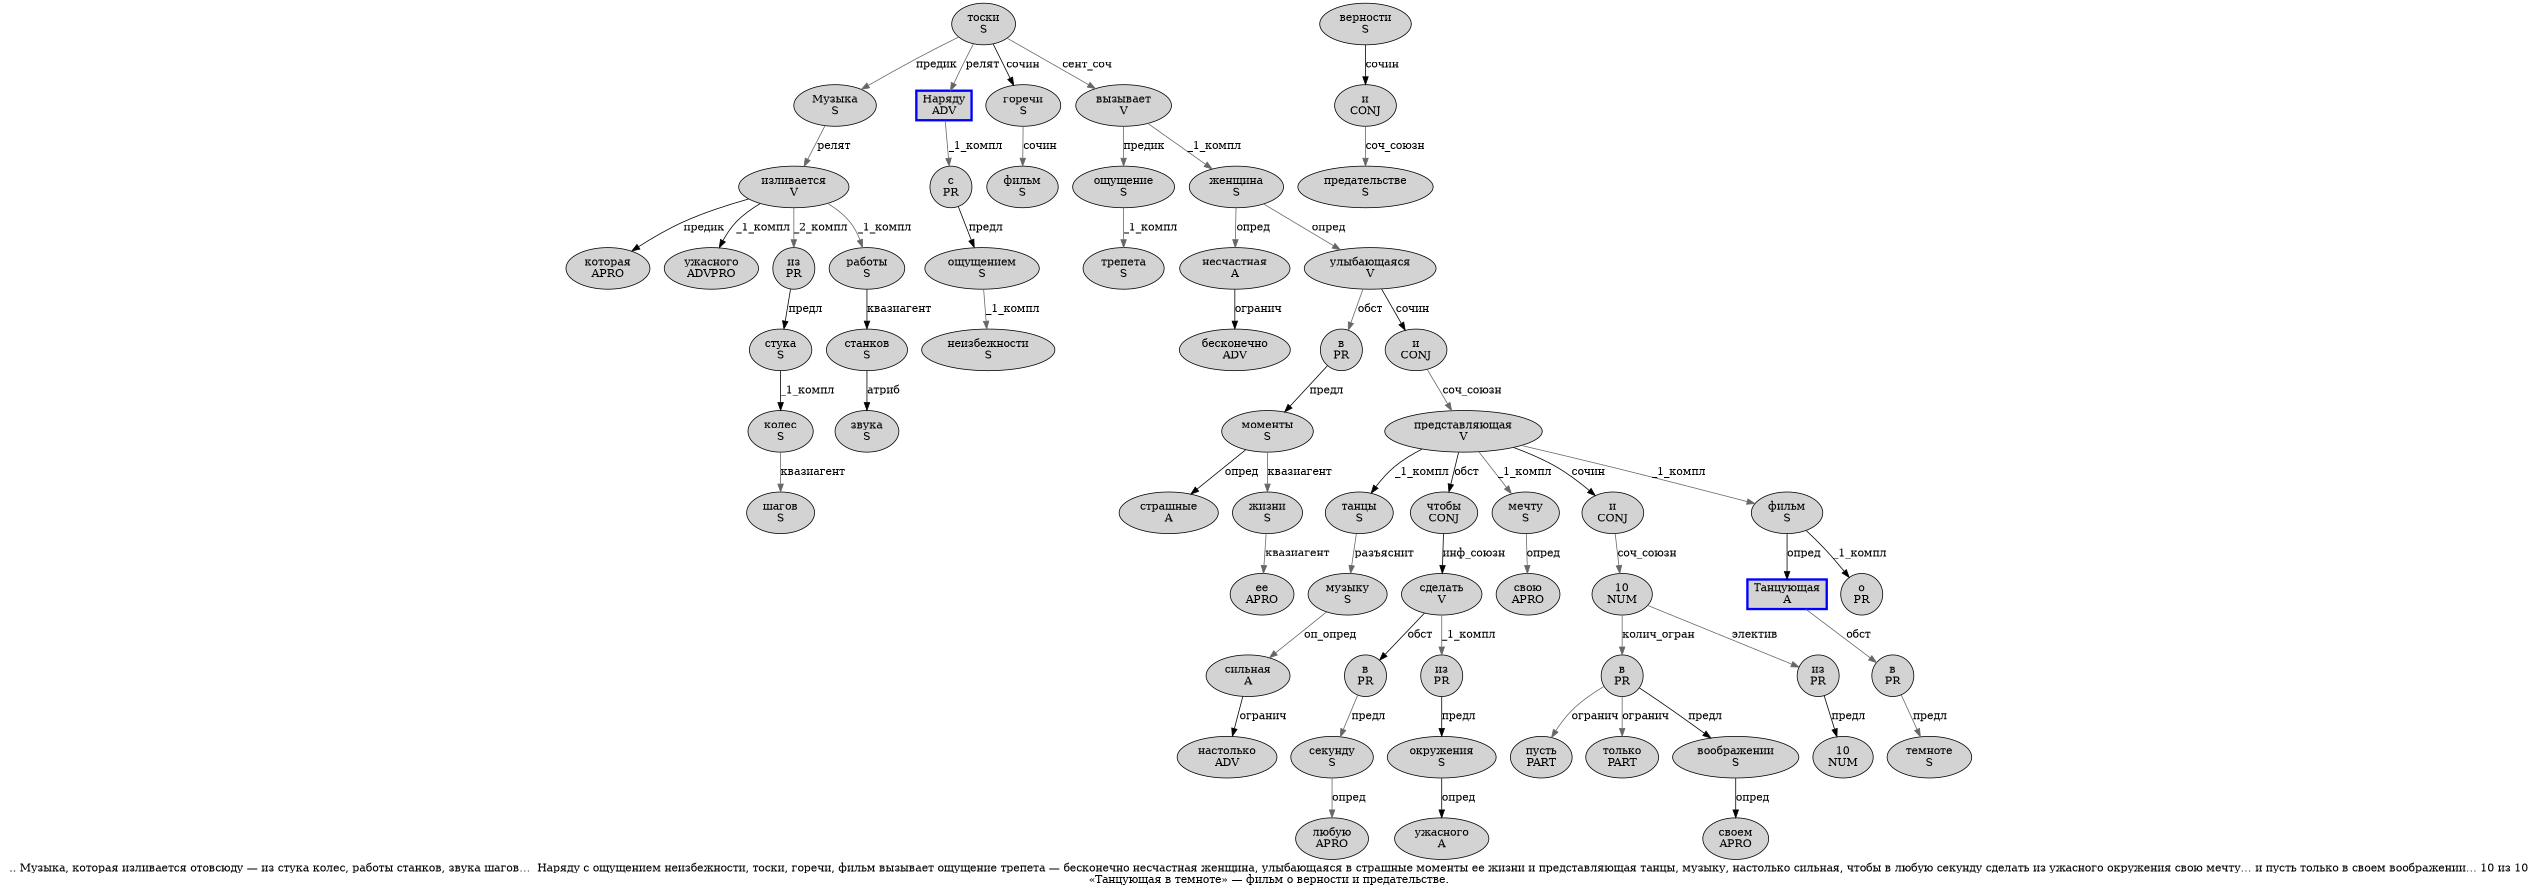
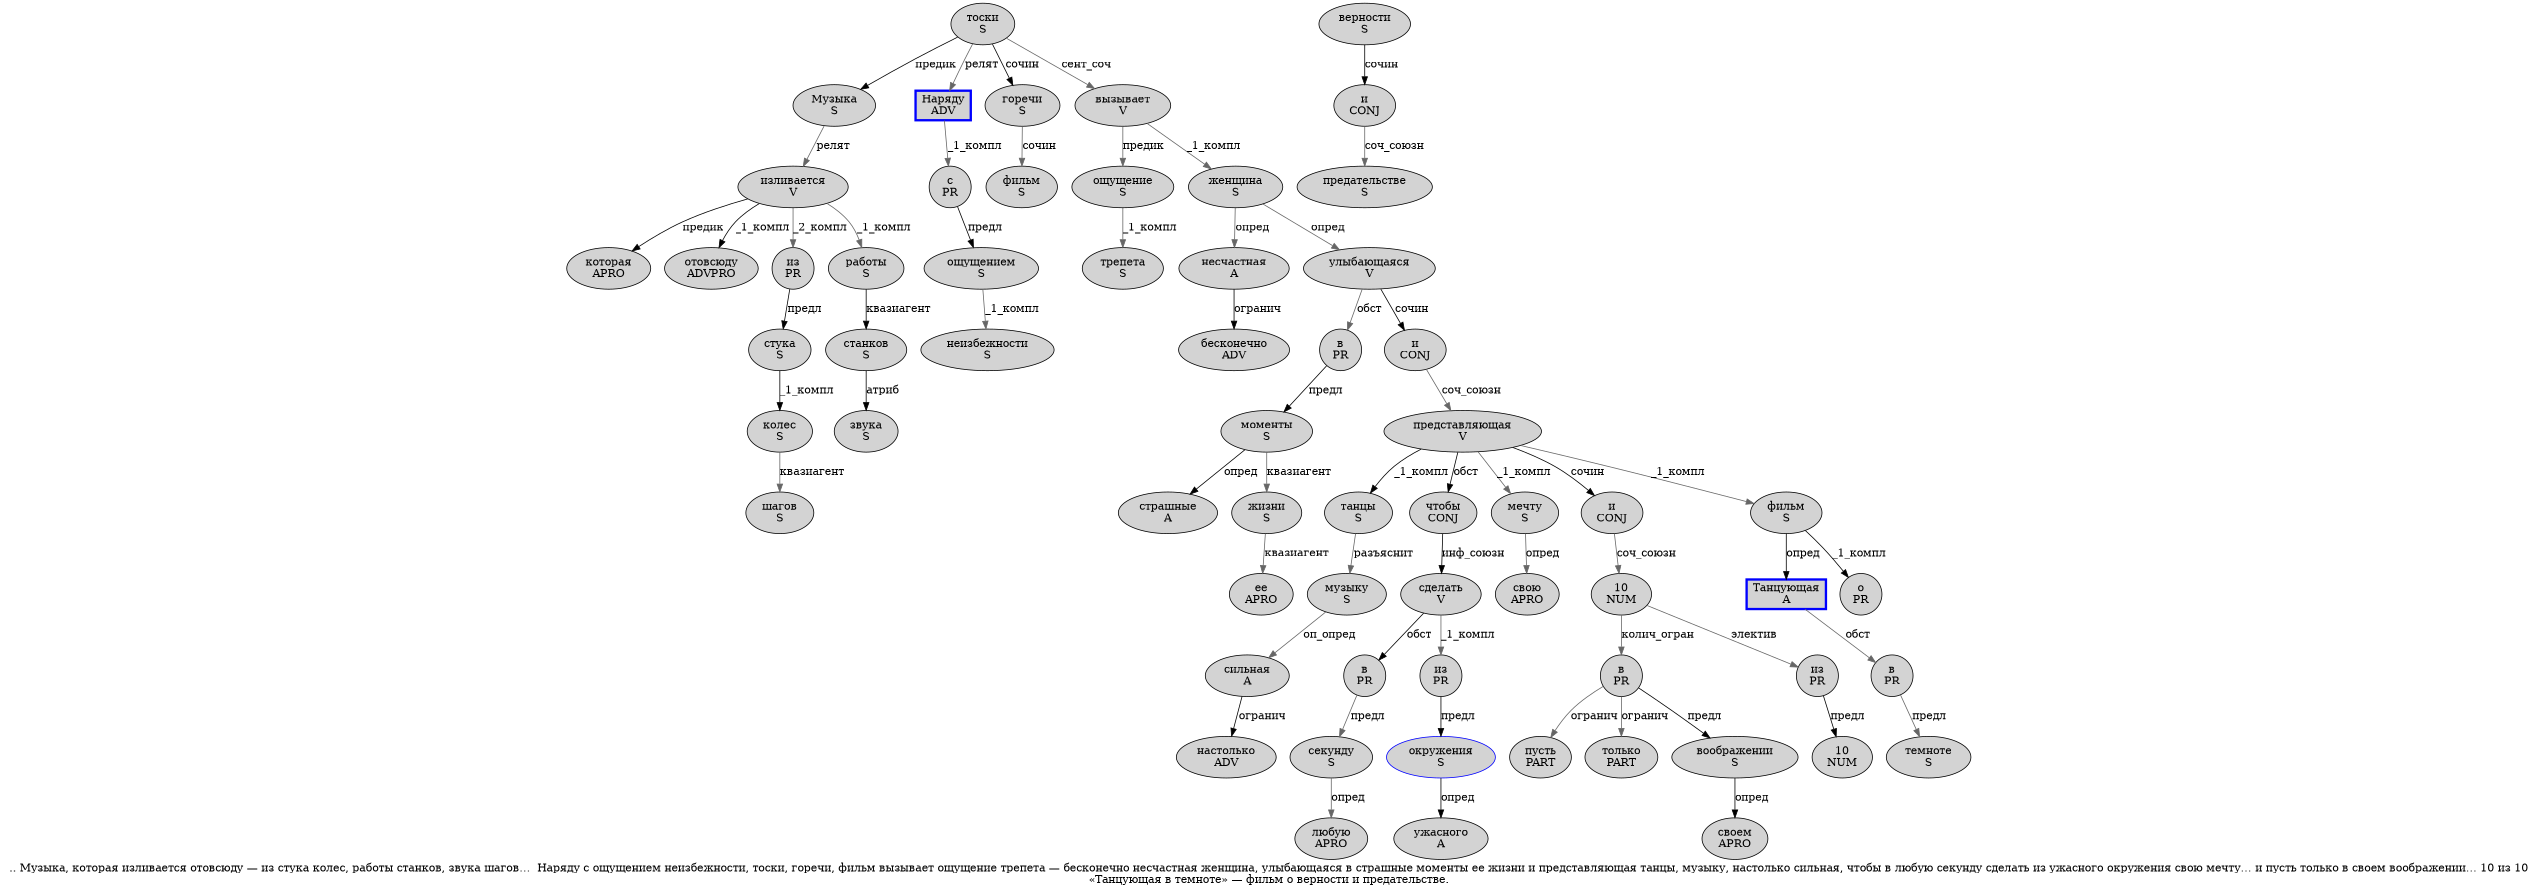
(913, 60) -> (912, 60)
(711, 268) -> (711, 268)
(1442, 757) -> (1441, 757)
